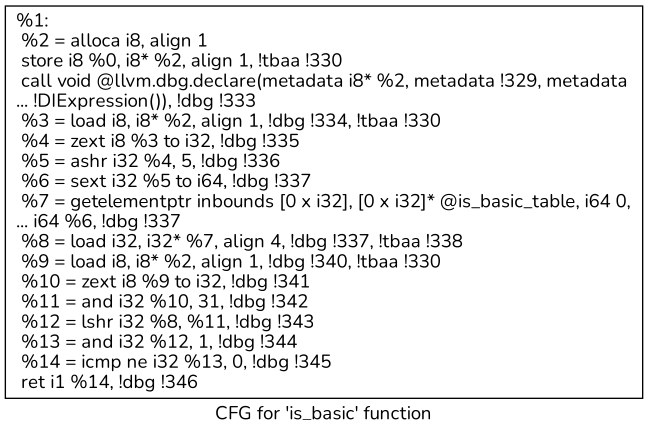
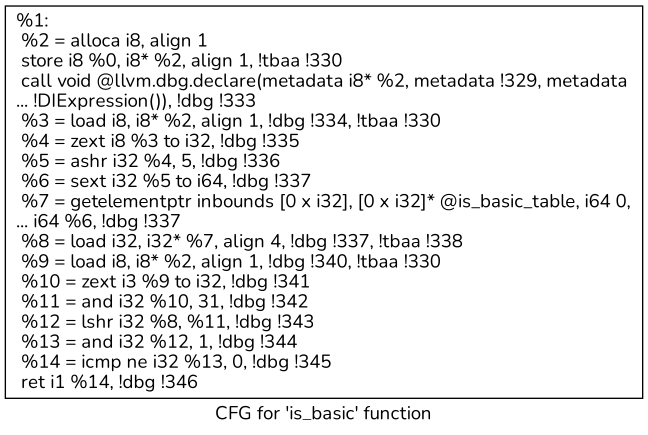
(163, 282) -> (163, 282)
